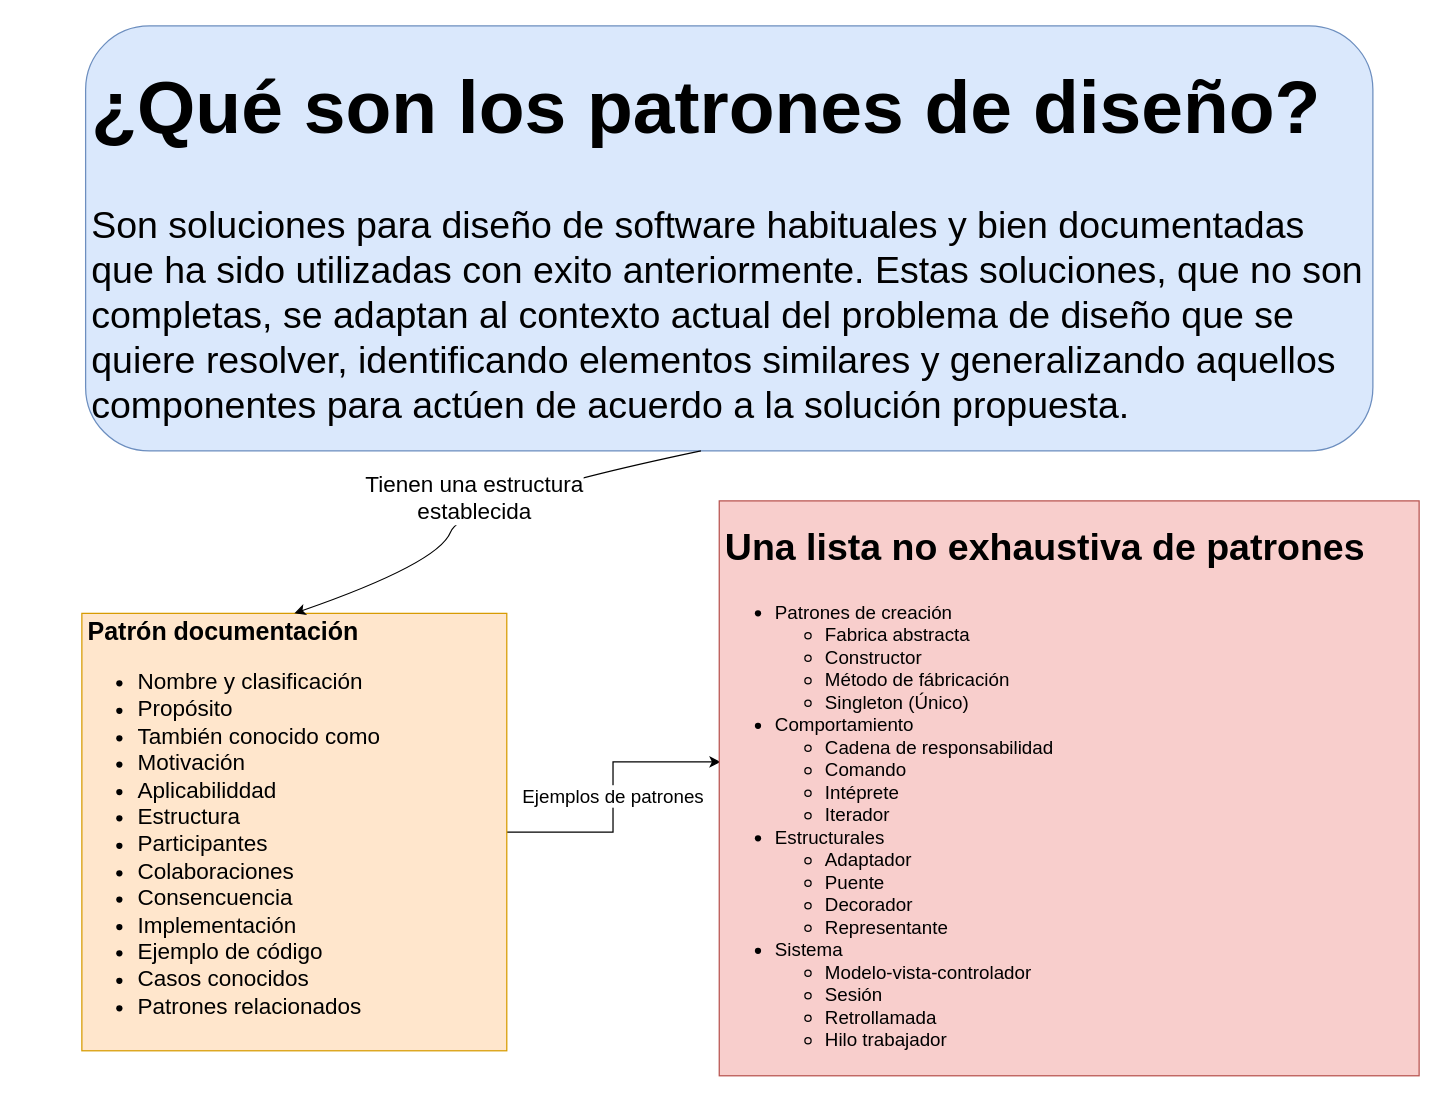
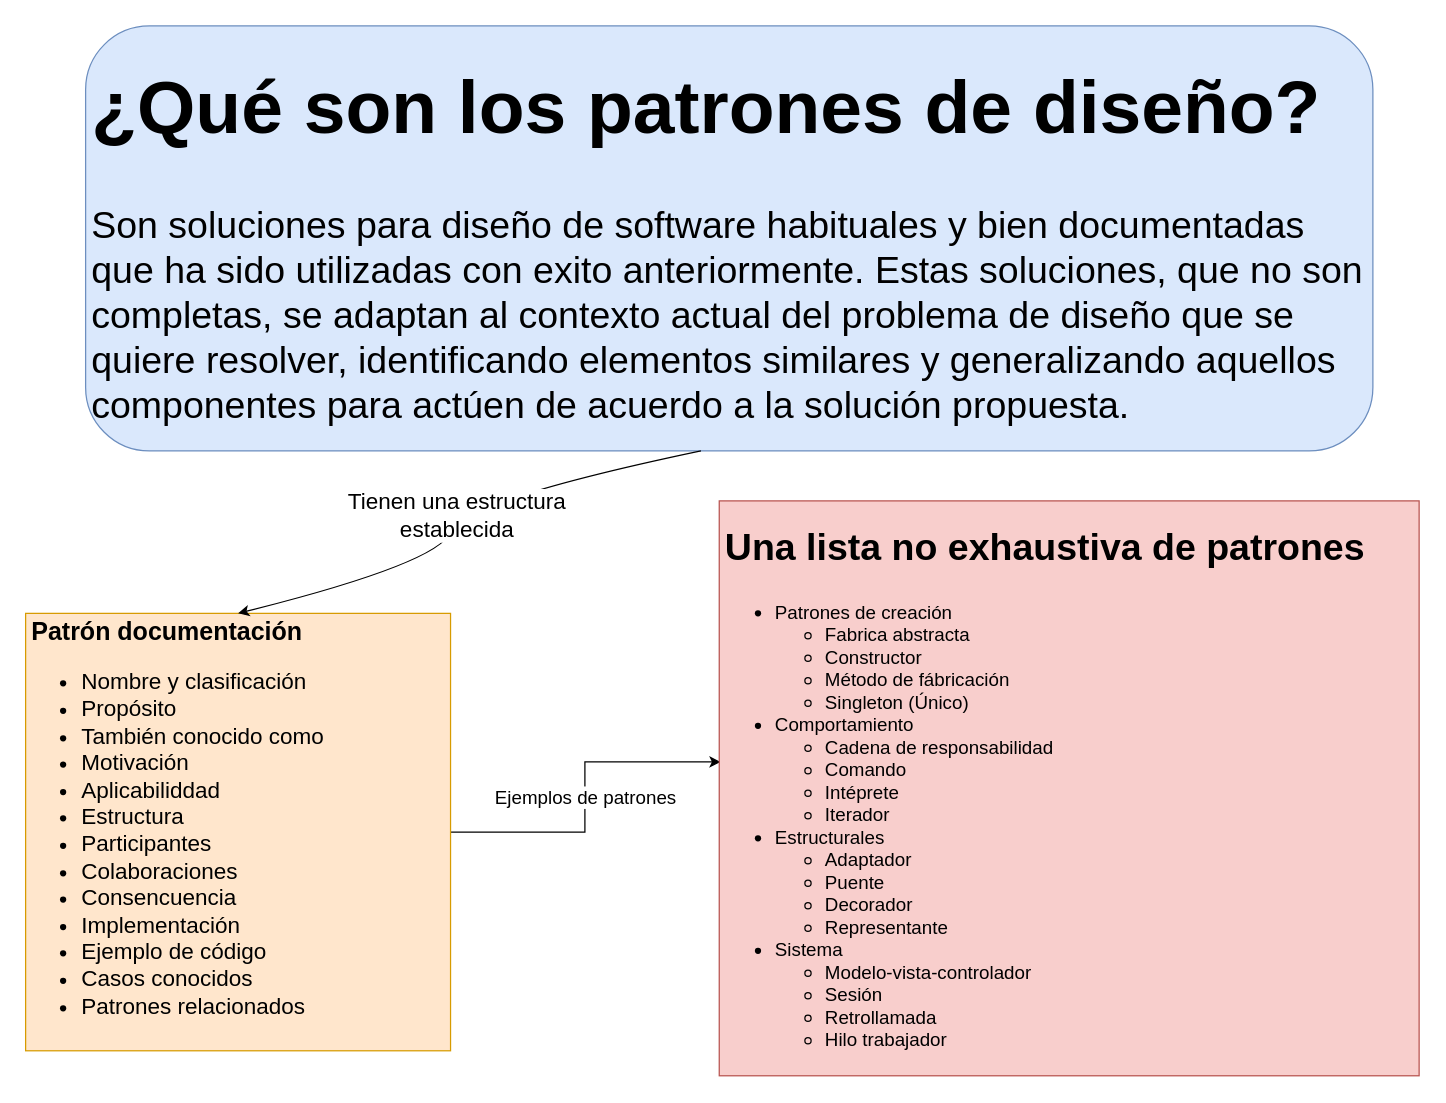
(294, 832) -> (238, 832)
